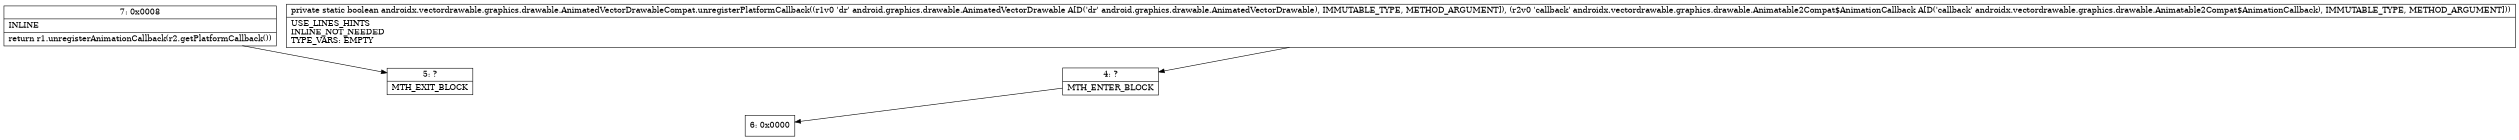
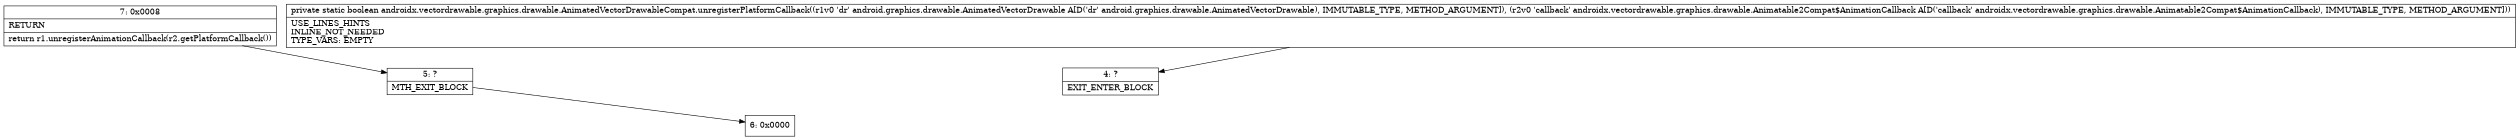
(24, 25) -> (27, 25)
(1111, 88) -> (1110, 88)
(932, 105) -> (606, 104)
